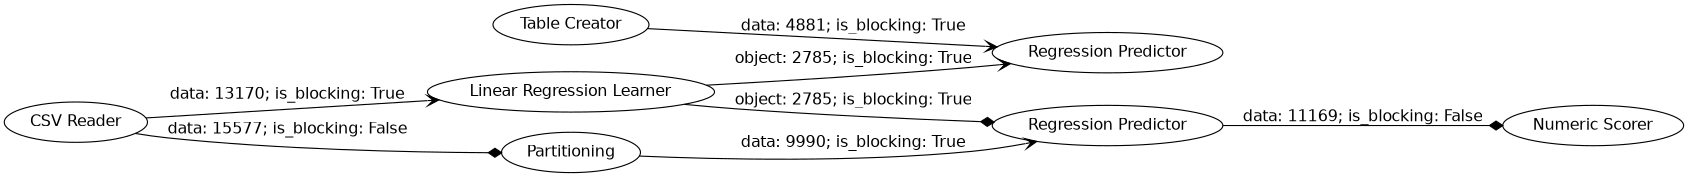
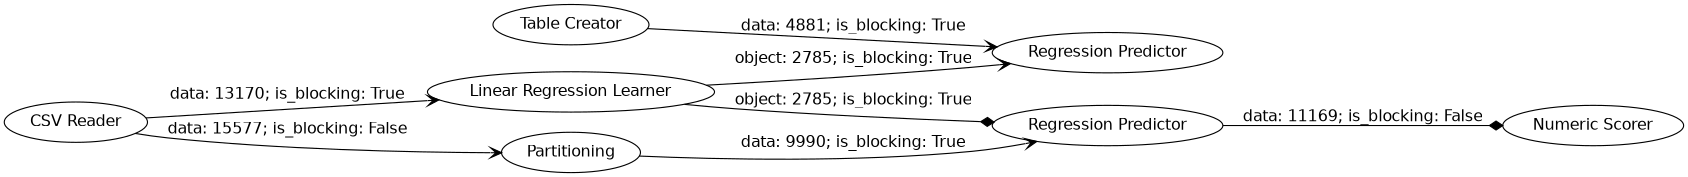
(311, 148) -> (312, 148)
